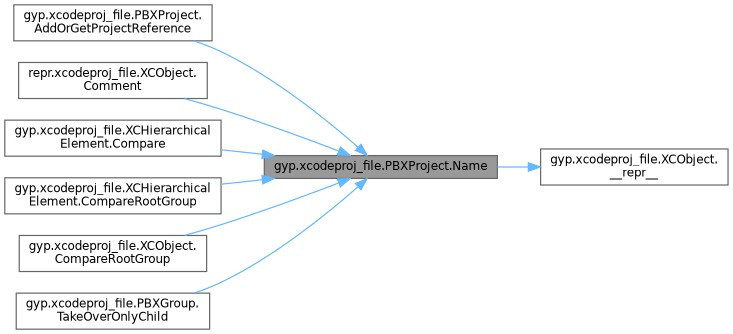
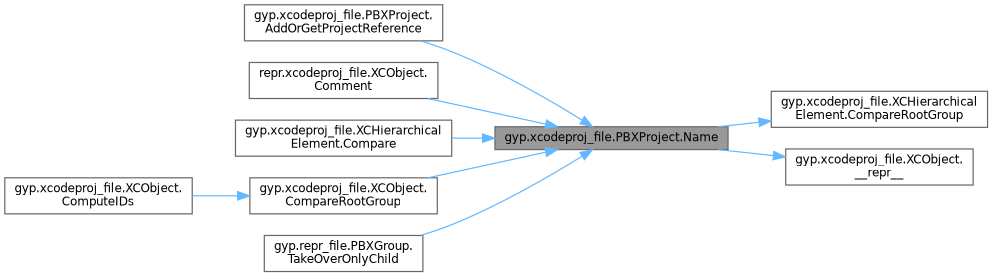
(242, 182) -> (738, 125)
none -> (99, 196)
(113, 311) -> (344, 253)
